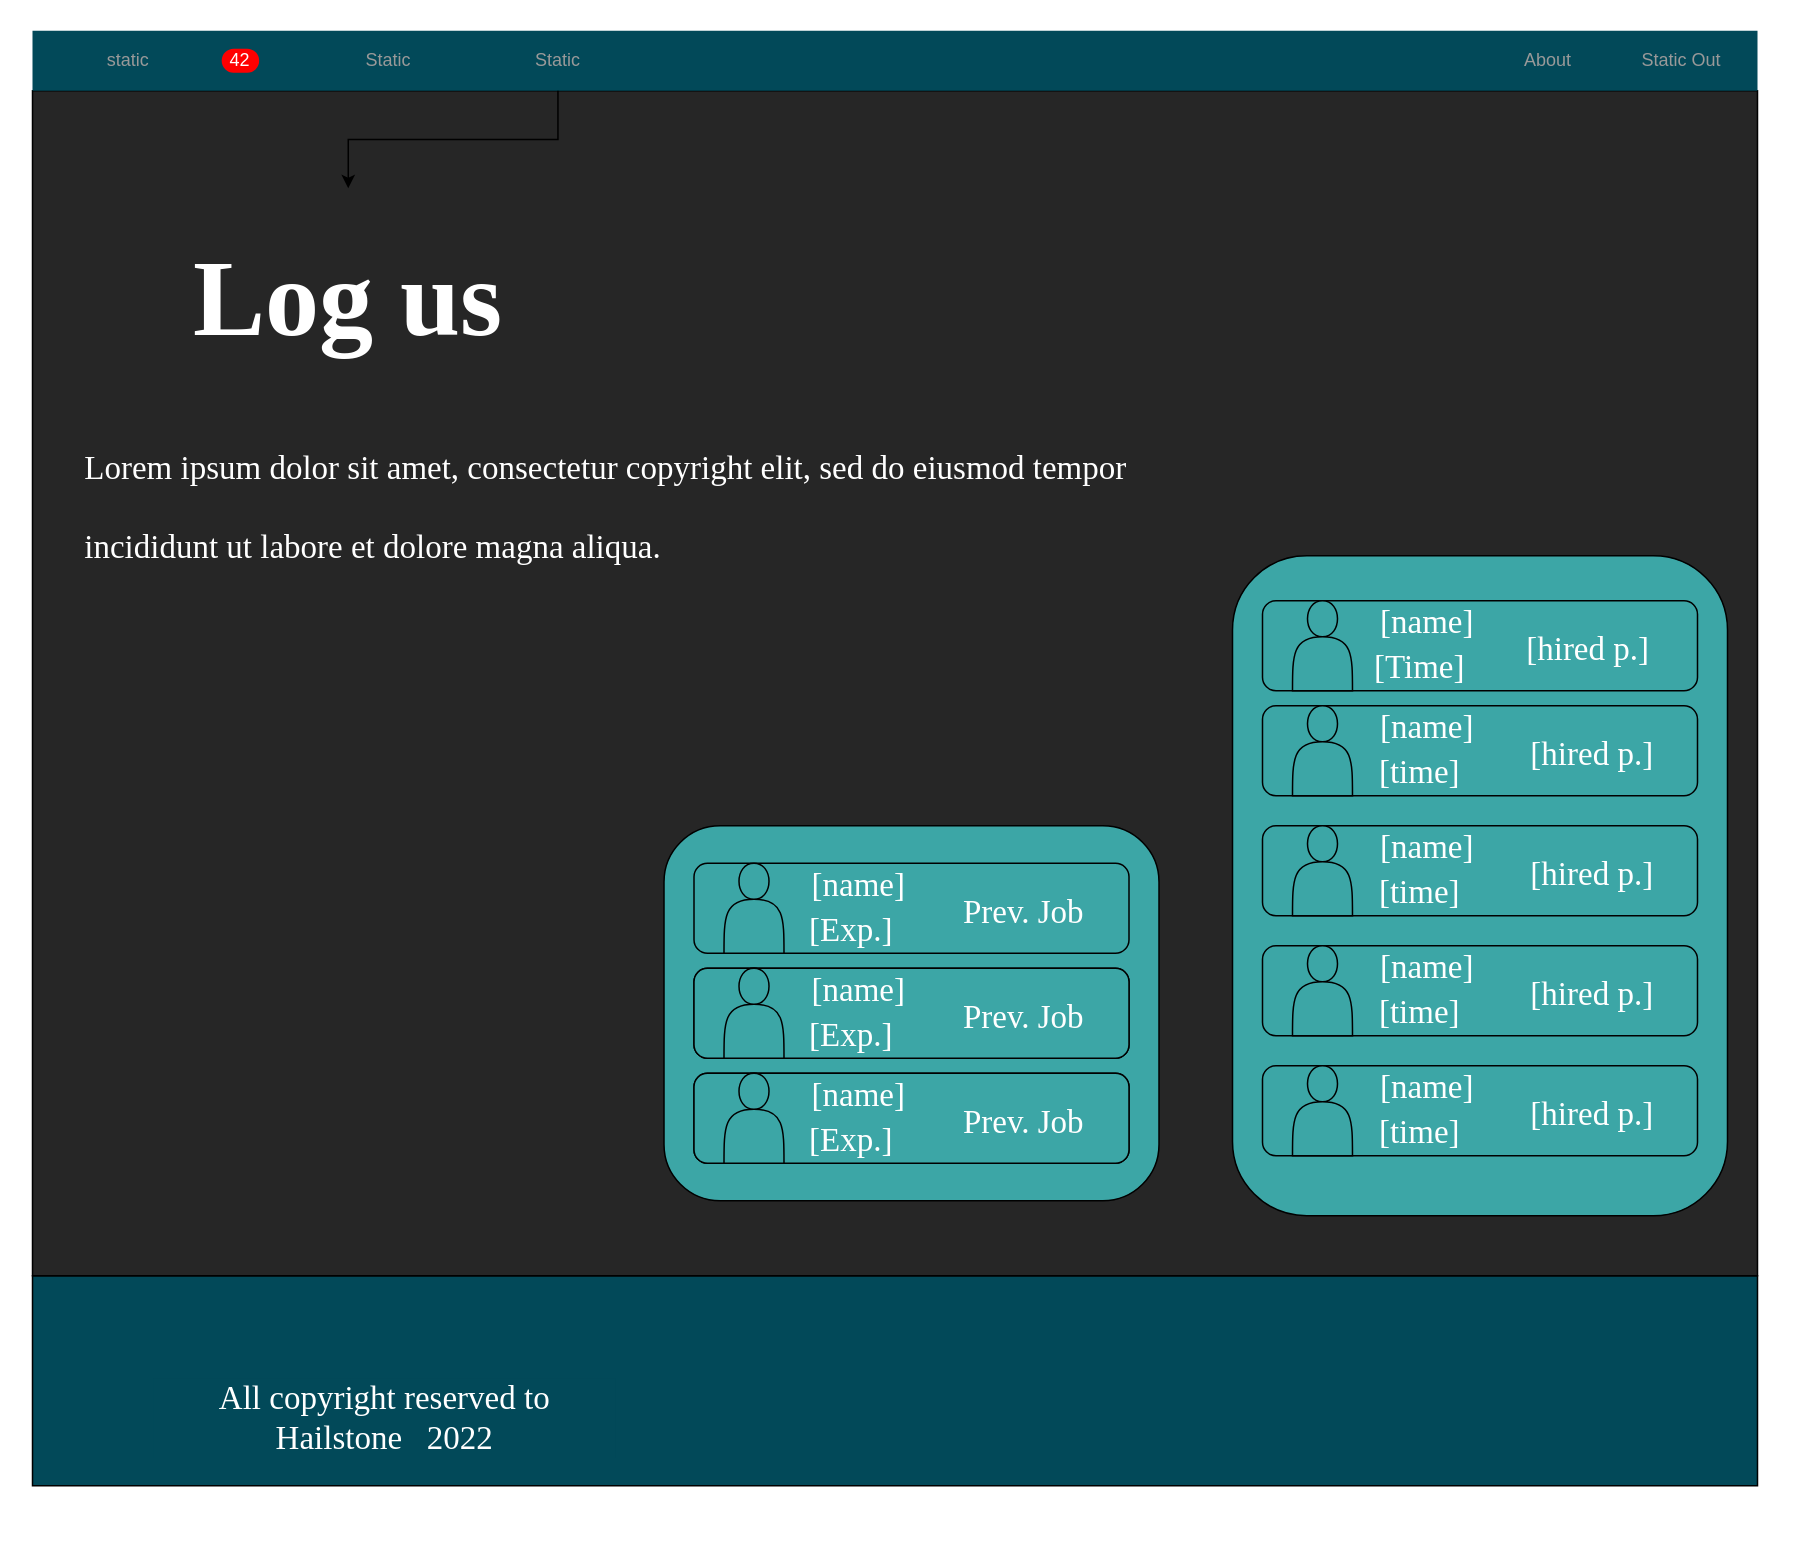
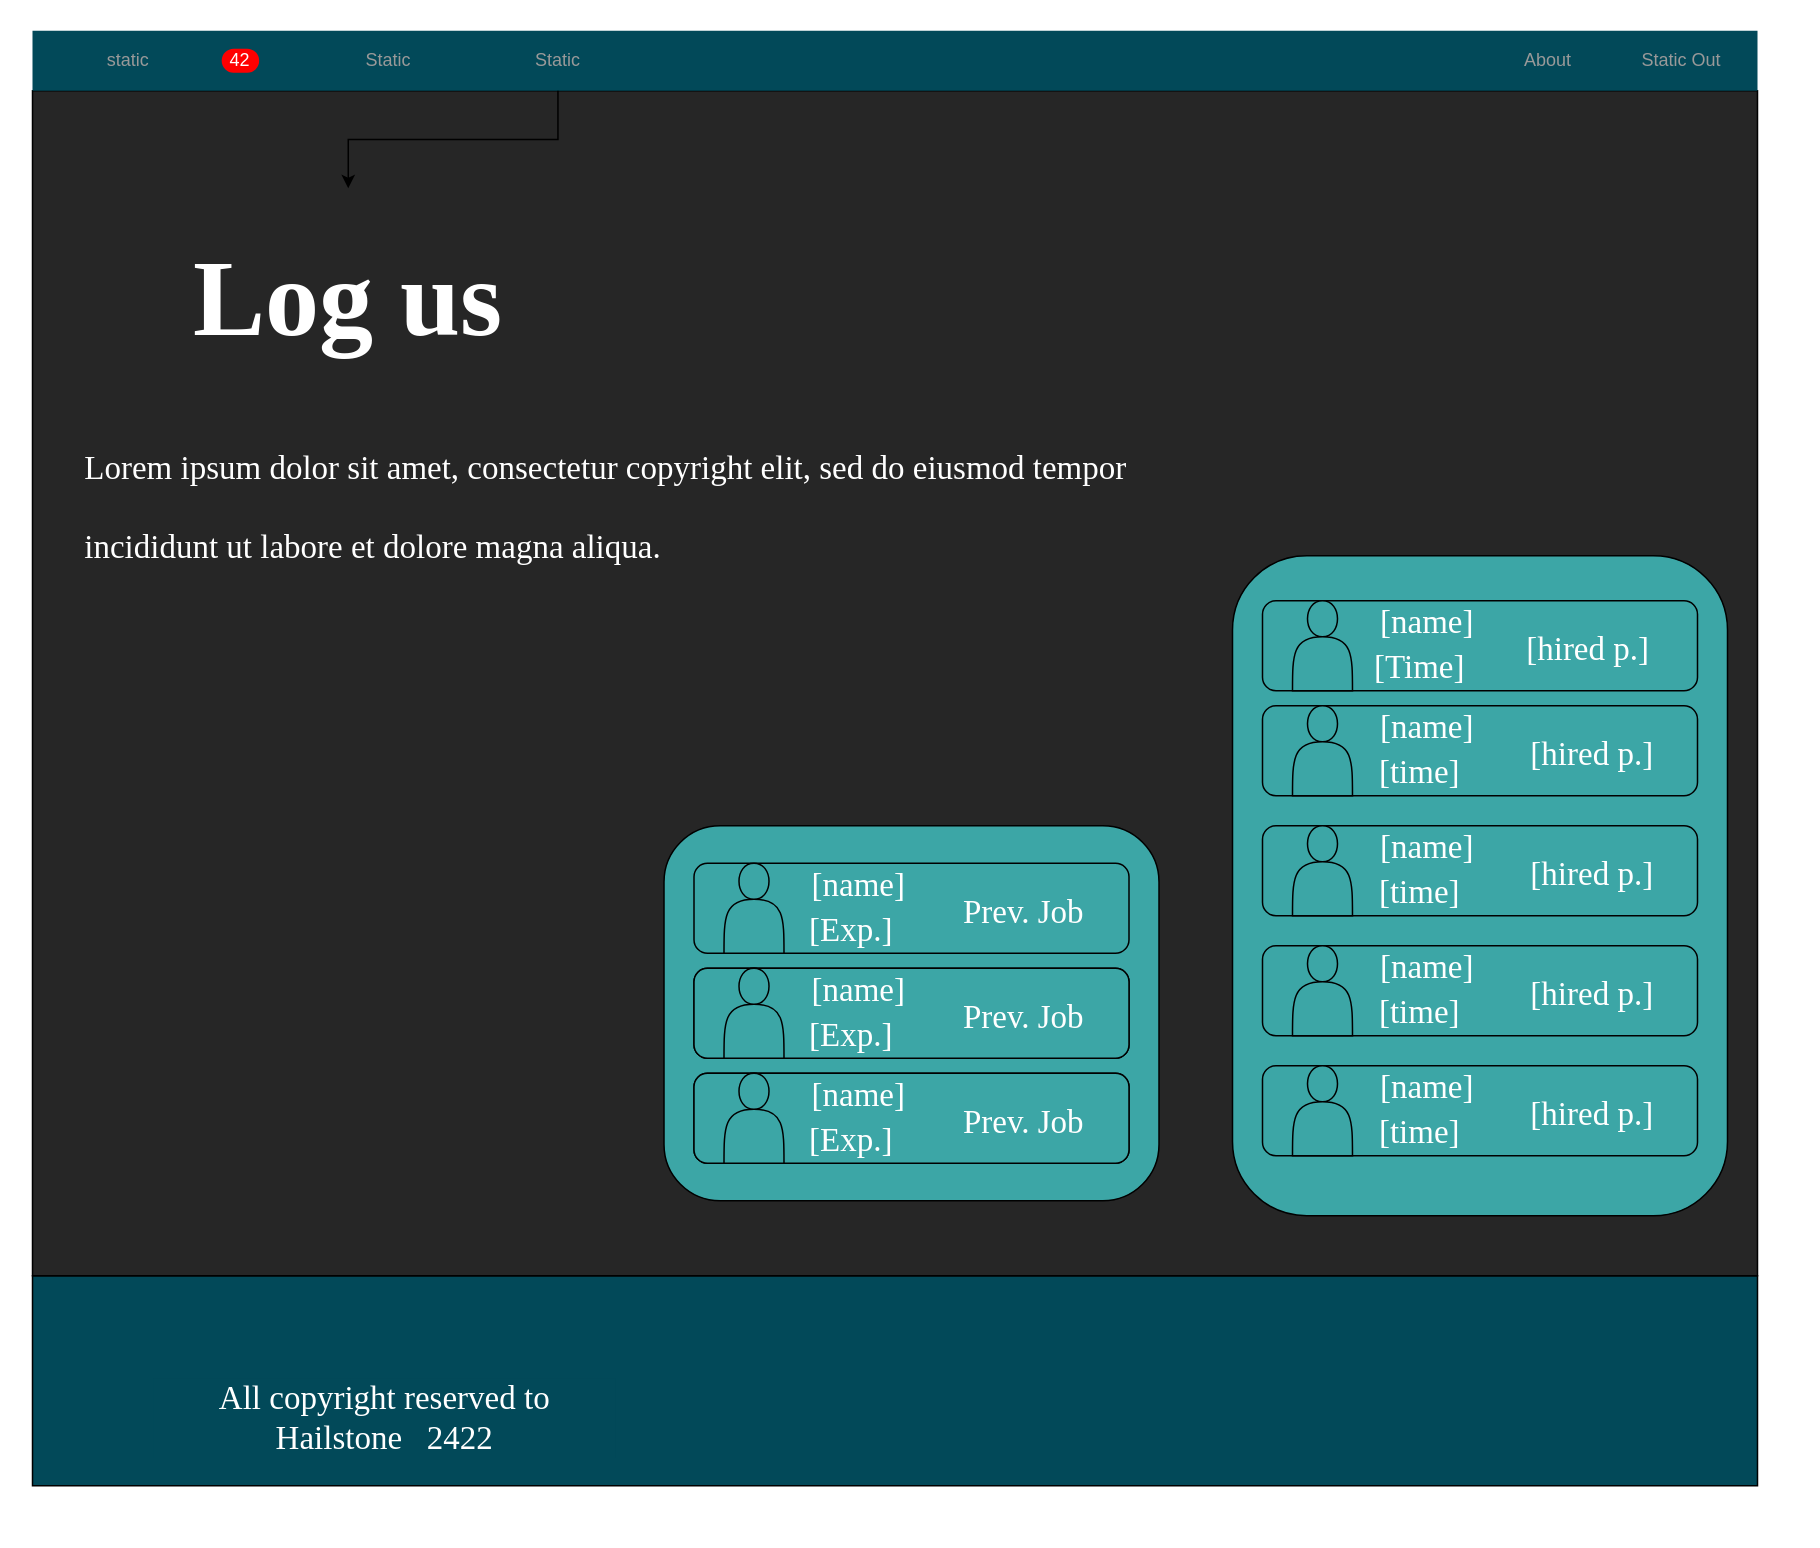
(385, 1418) -> (385, 1418)
